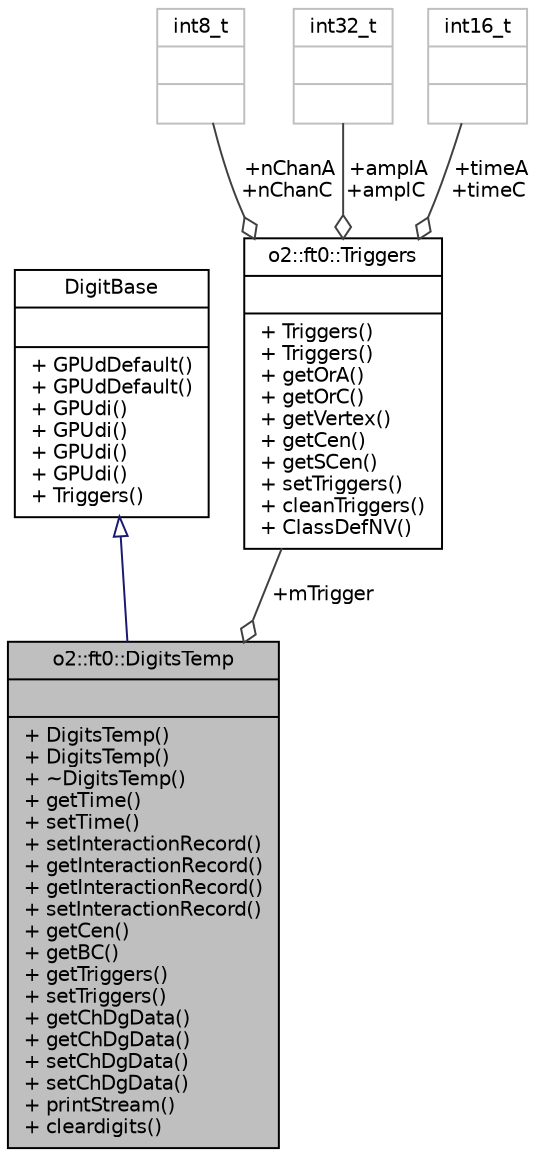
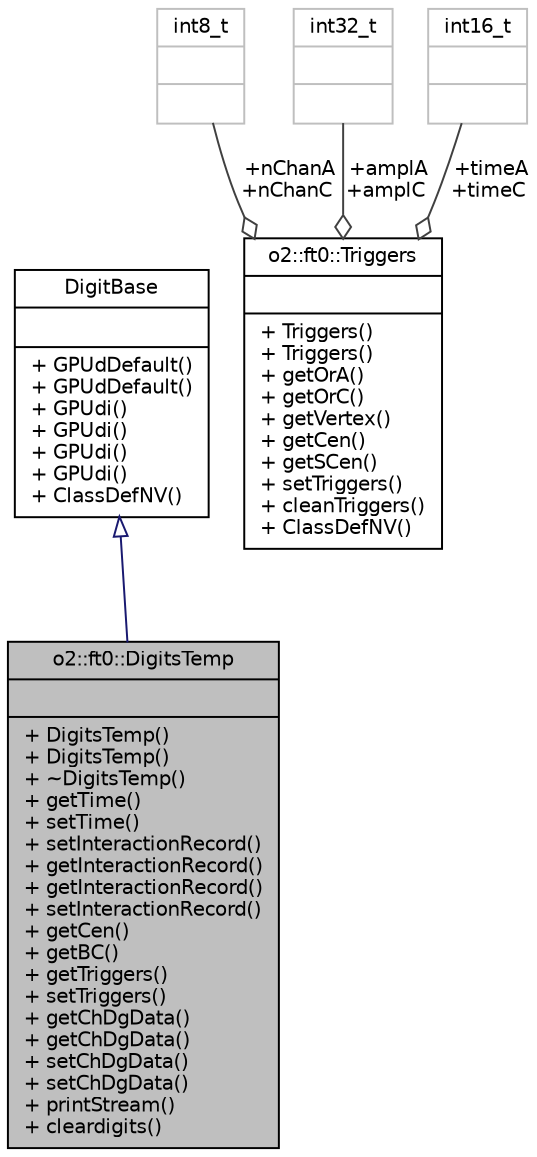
(88, 496) -> (107, 496)
(267, 584) -> none
